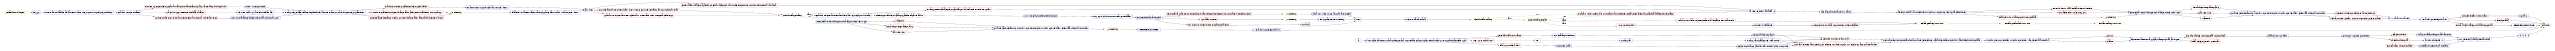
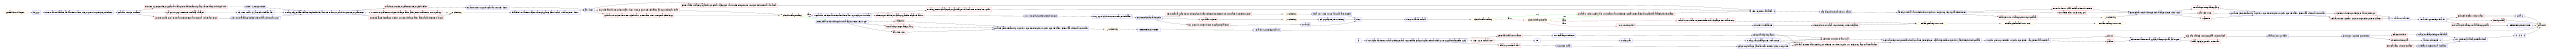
(2434, 35) -> (2432, 35)
